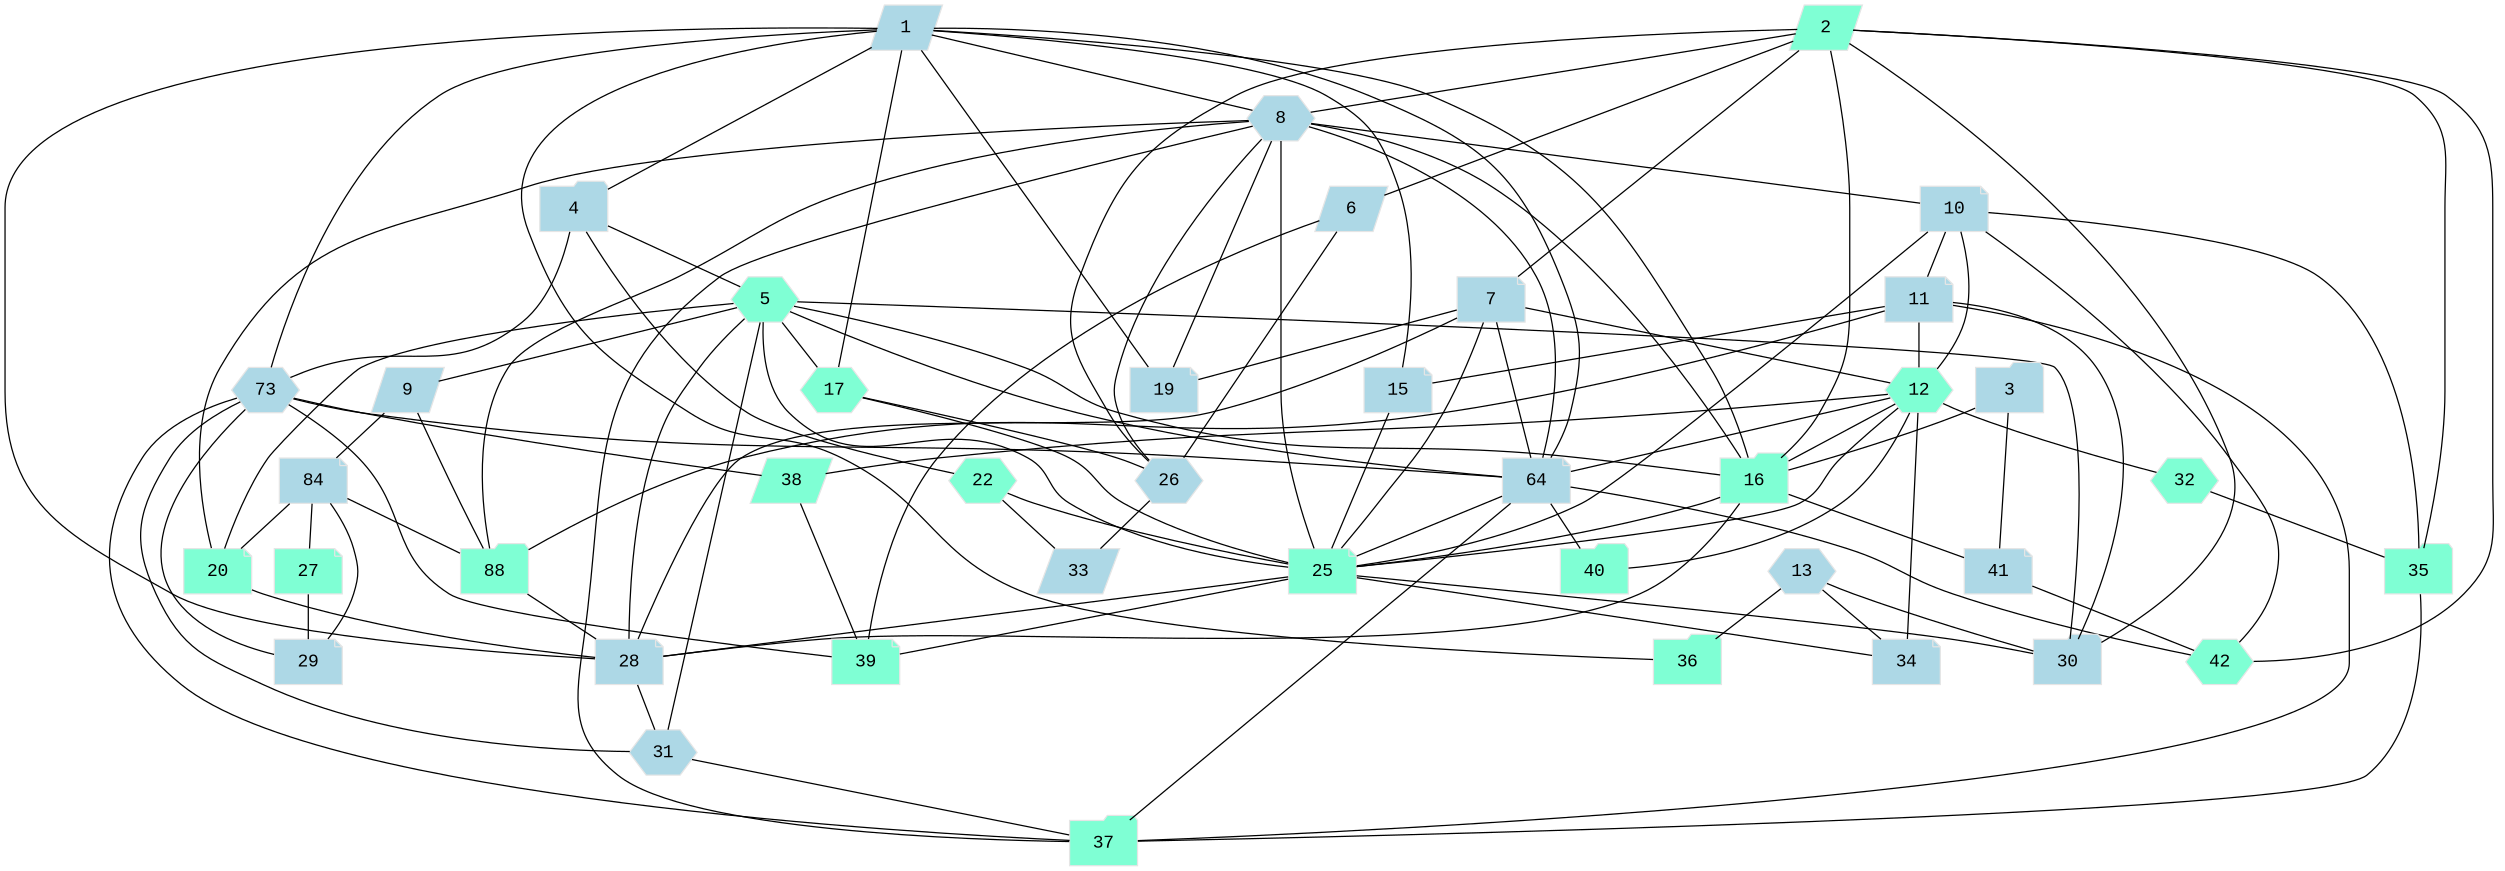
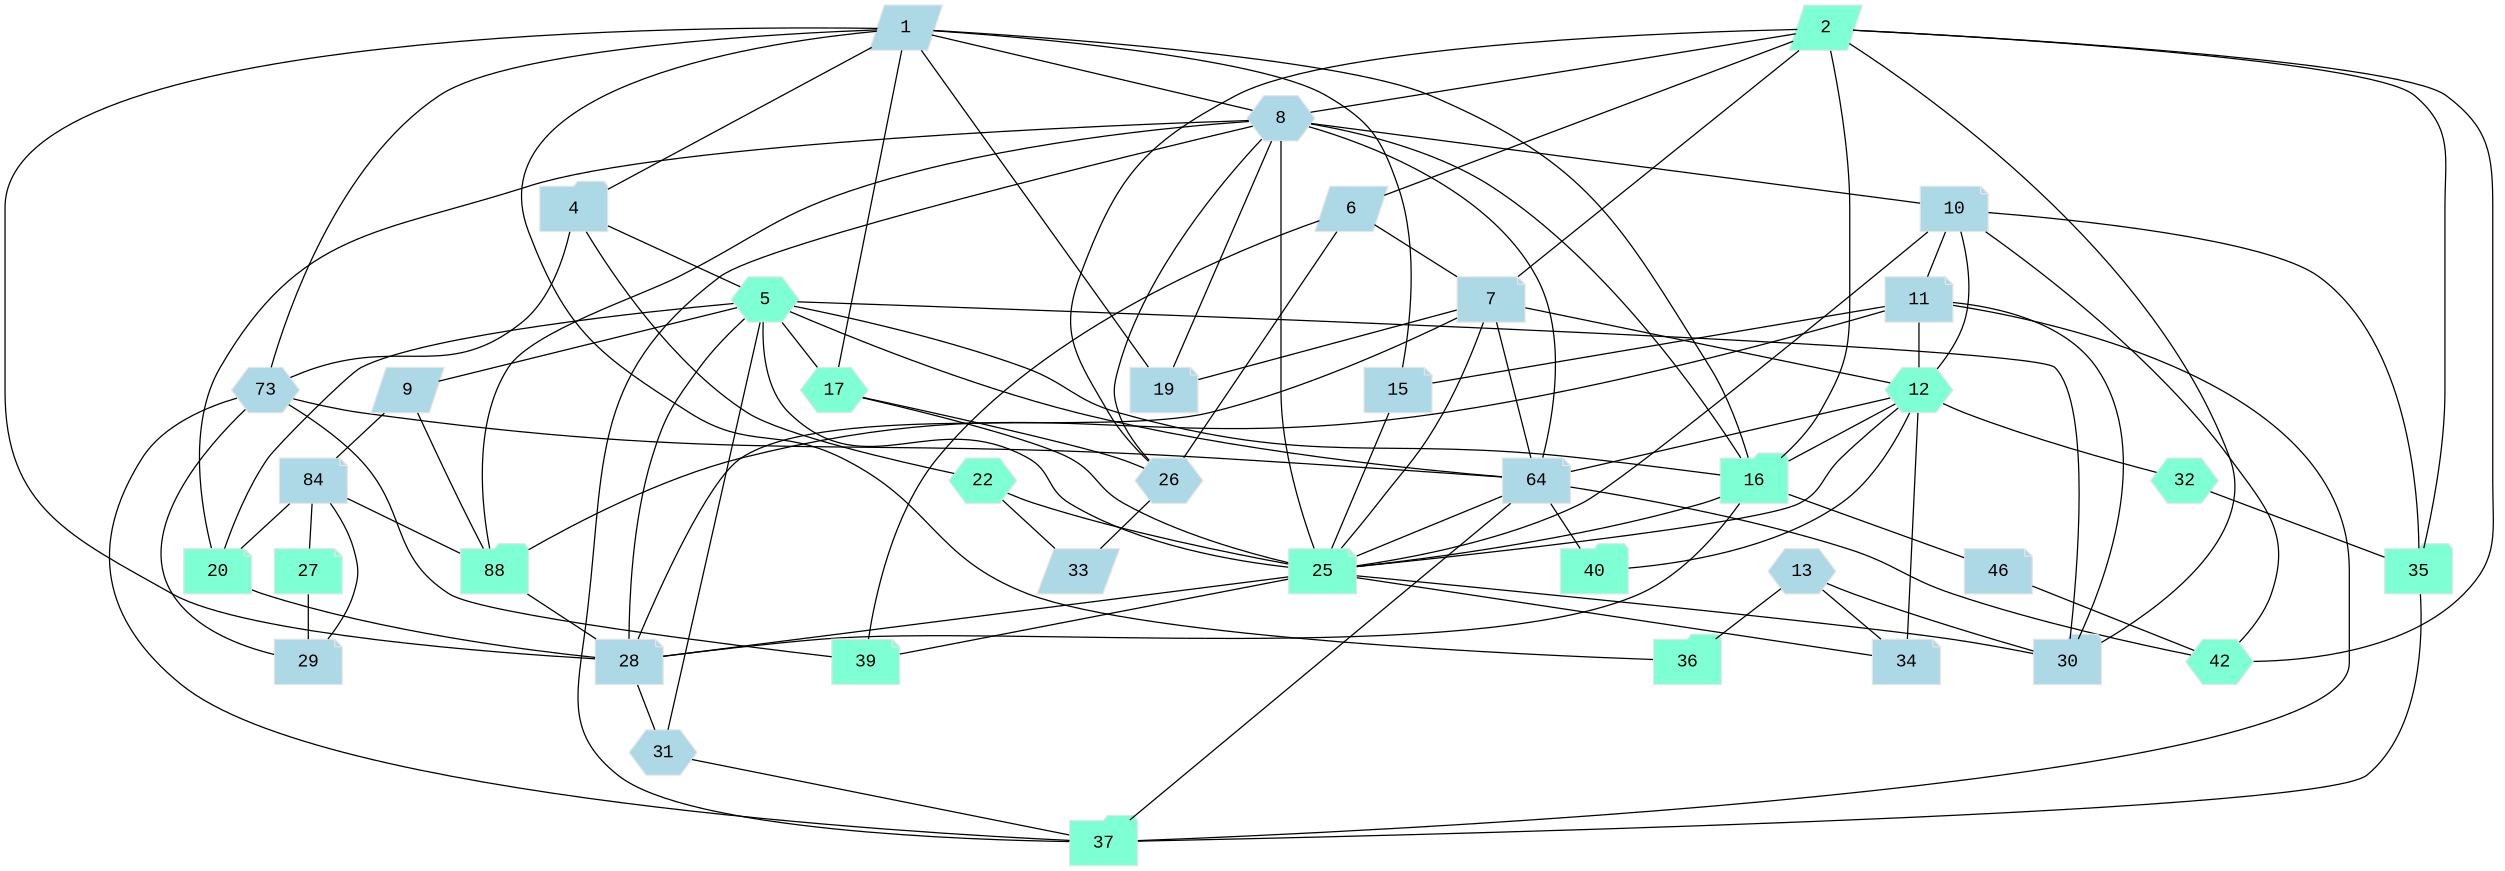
(1357, 91) -> none
none -> (1418, 252)
(2010, 390) -> none
(791, 481) -> none
(1998, 571) -> (1998, 571)
(261, 683) -> none
